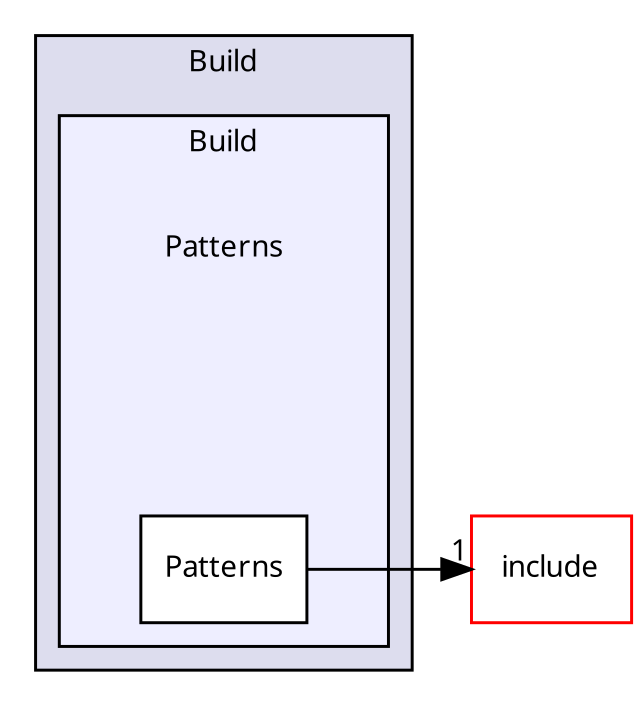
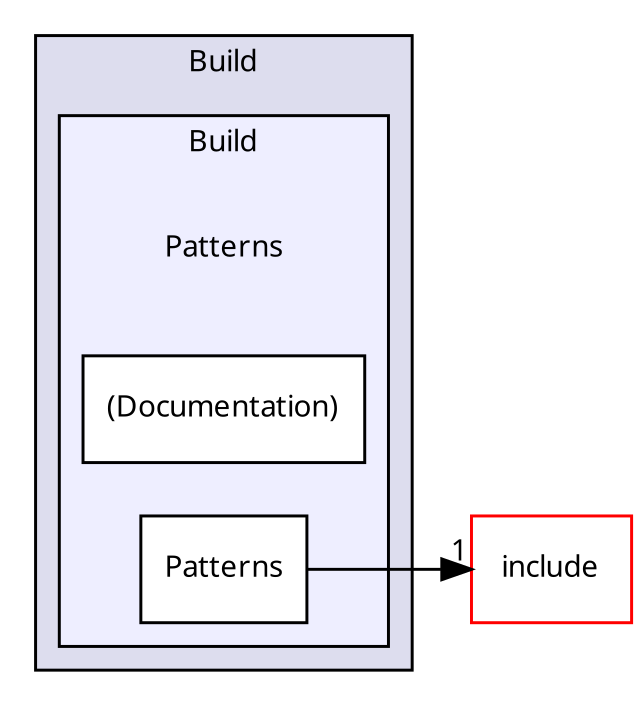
none -> (224, 409)
